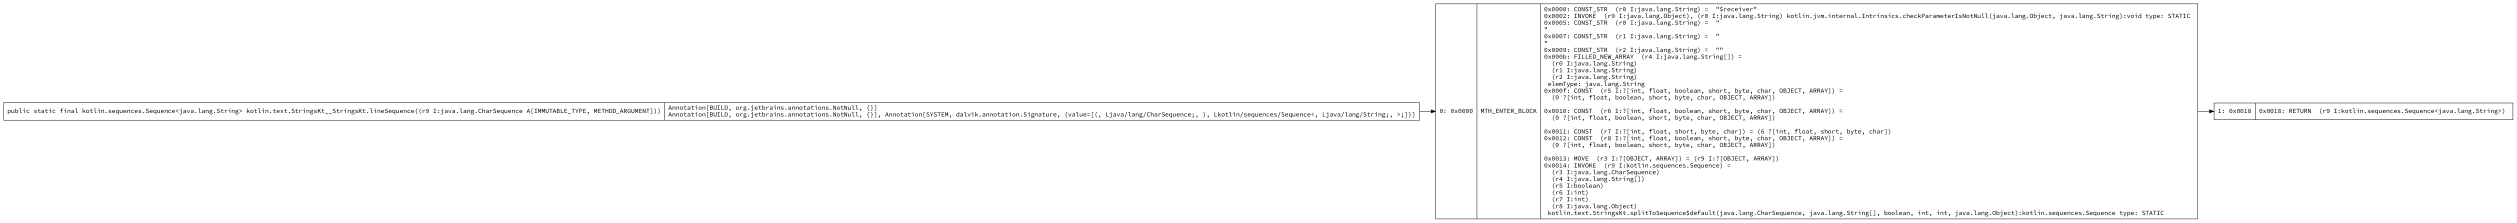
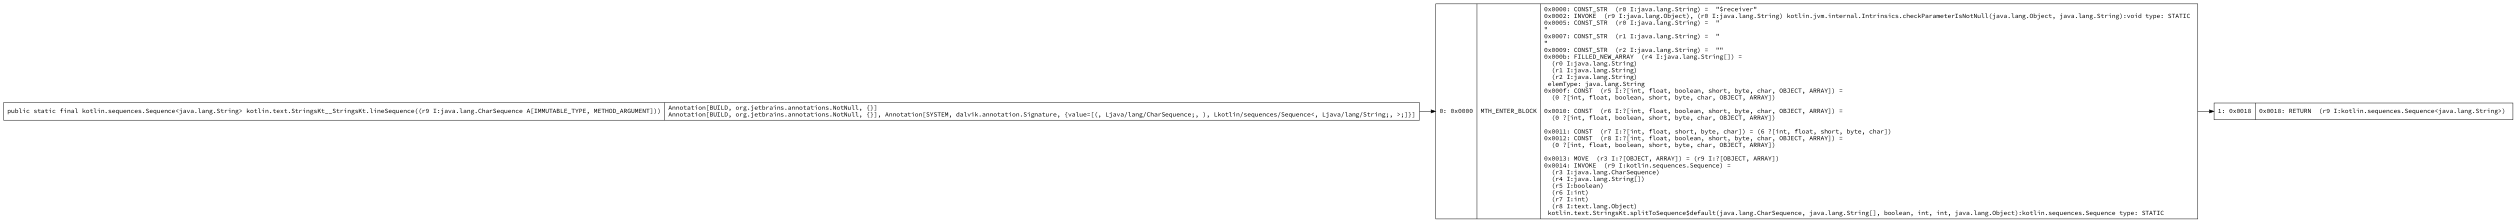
(1591, 206) -> (1591, 206)
